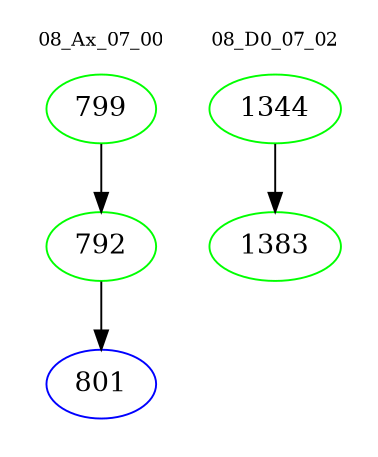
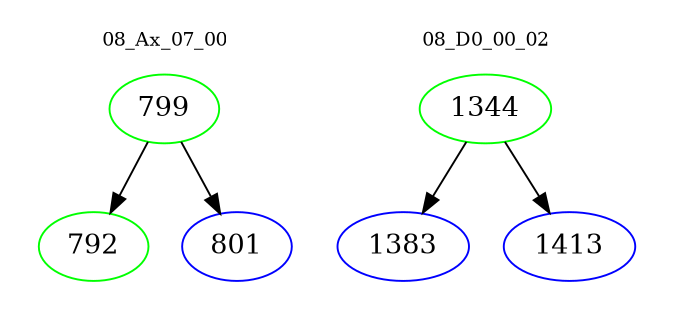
(275, 41) -> (486, 41)
(275, 247) -> (403, 247)
none -> (570, 247)
(101, 306) -> (196, 169)
